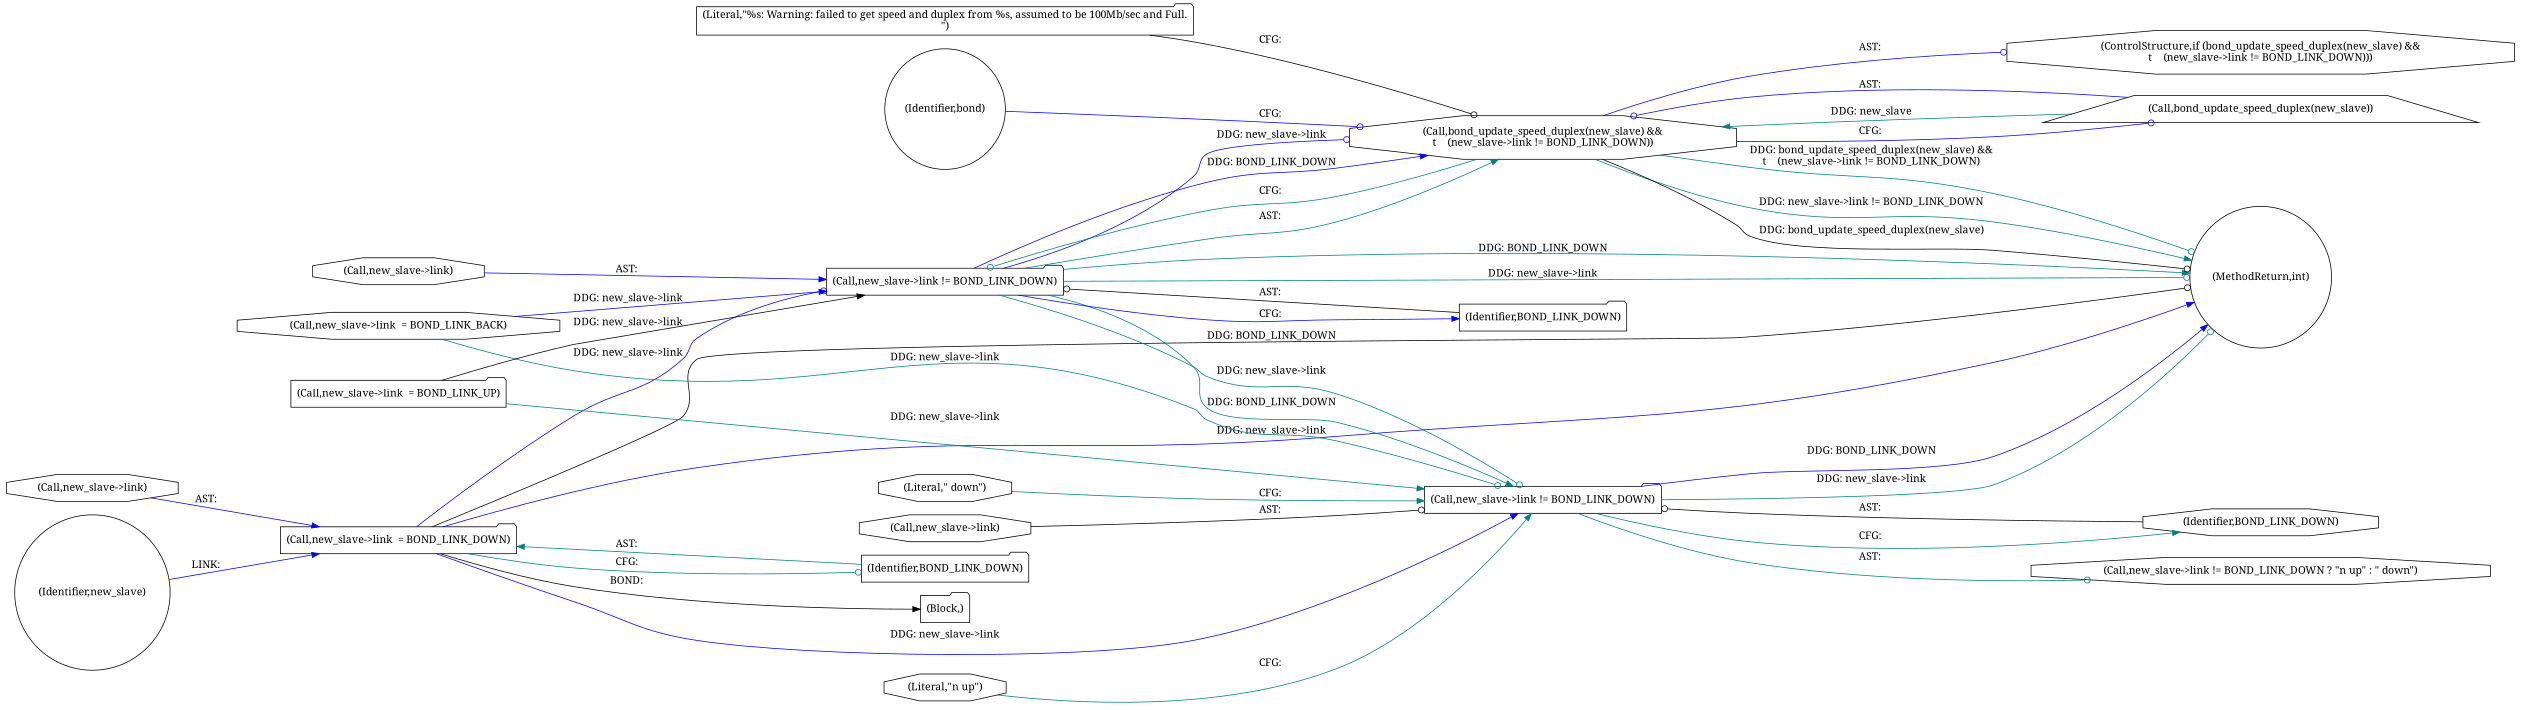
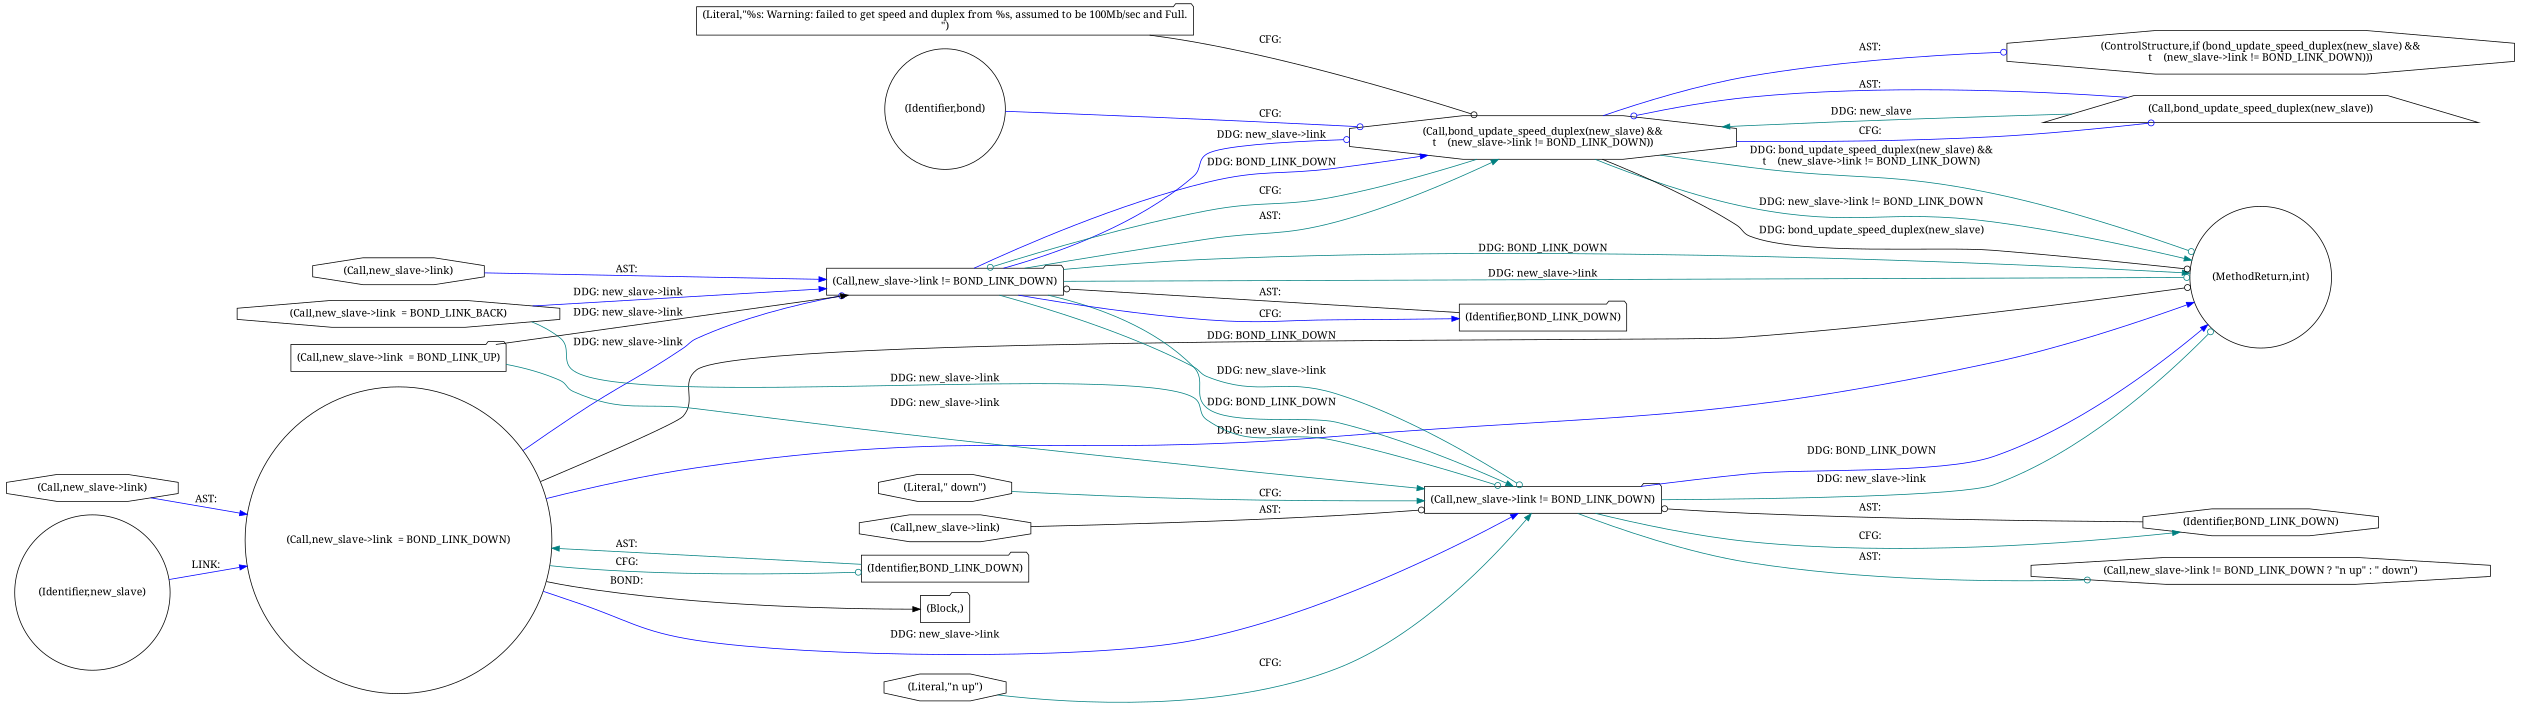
(399, 540) -> (399, 540)
